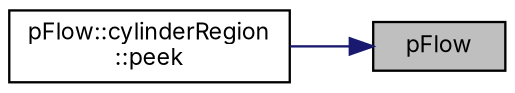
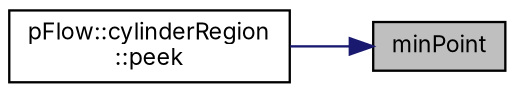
(439, 46) -> (439, 46)
